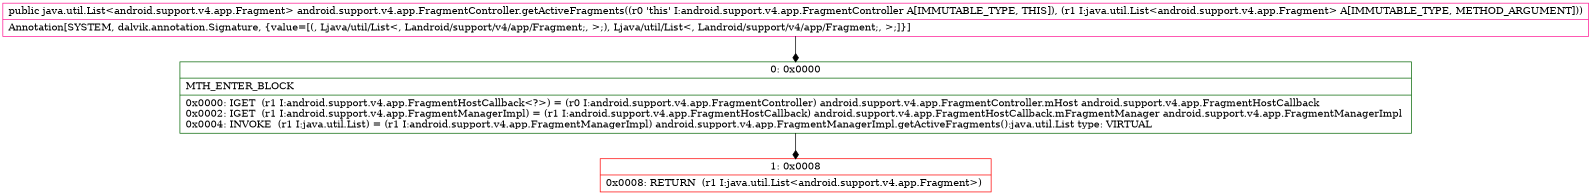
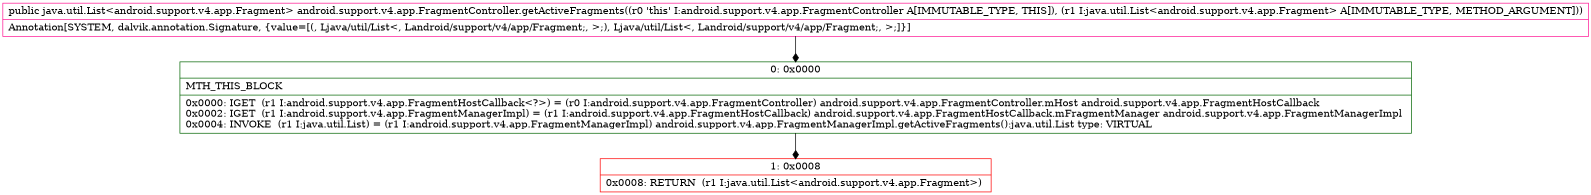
(240, 86) -> (234, 86)
